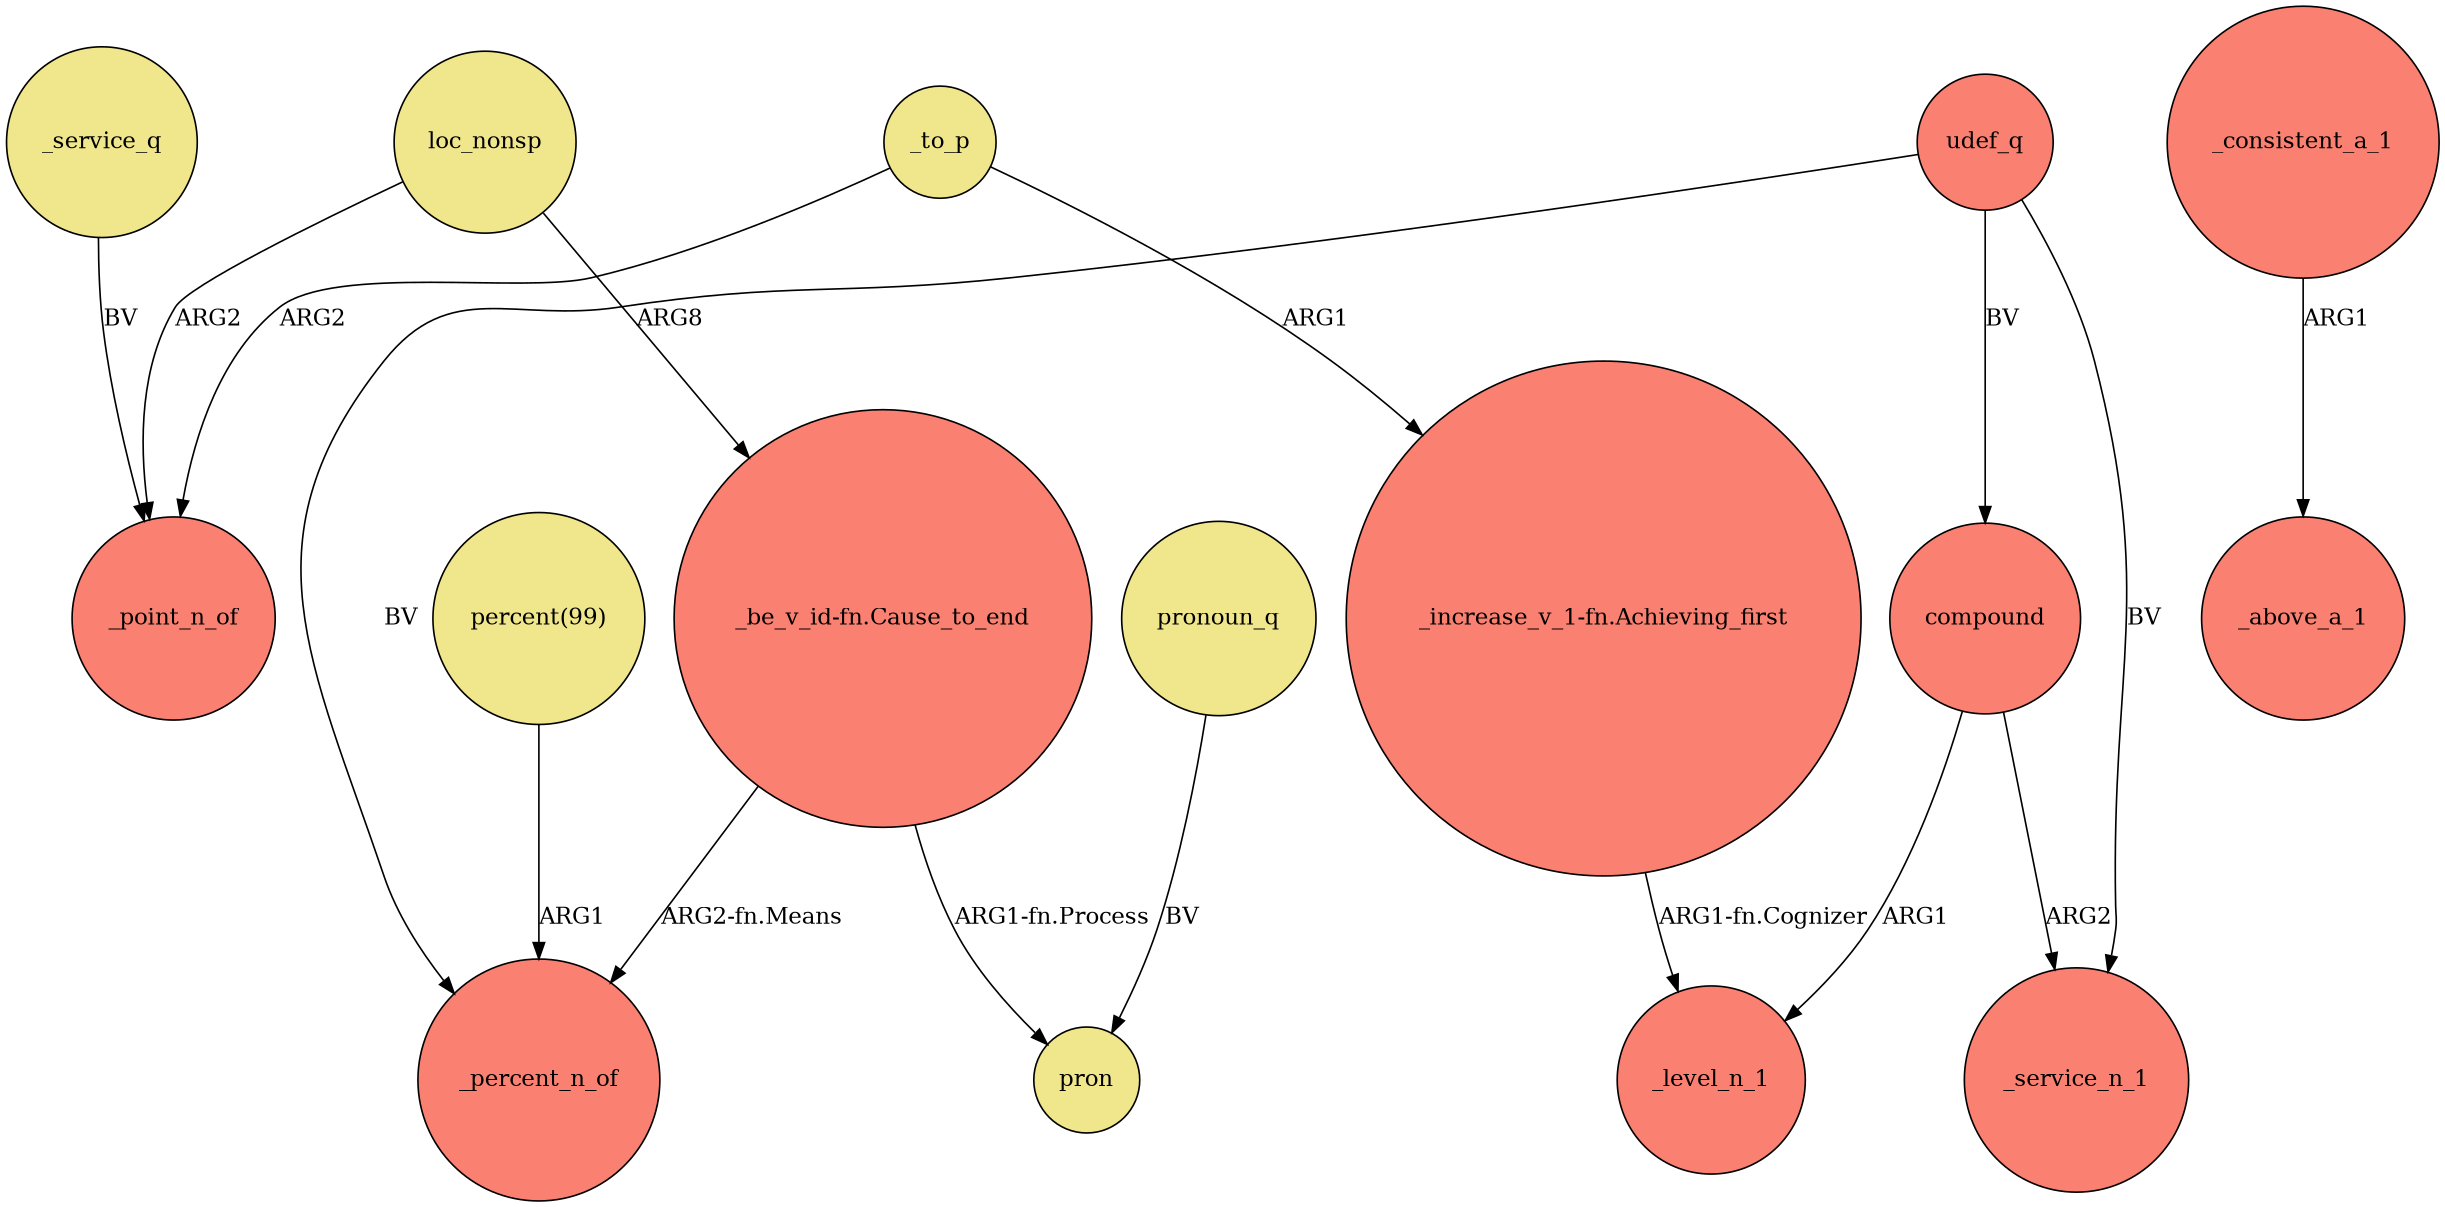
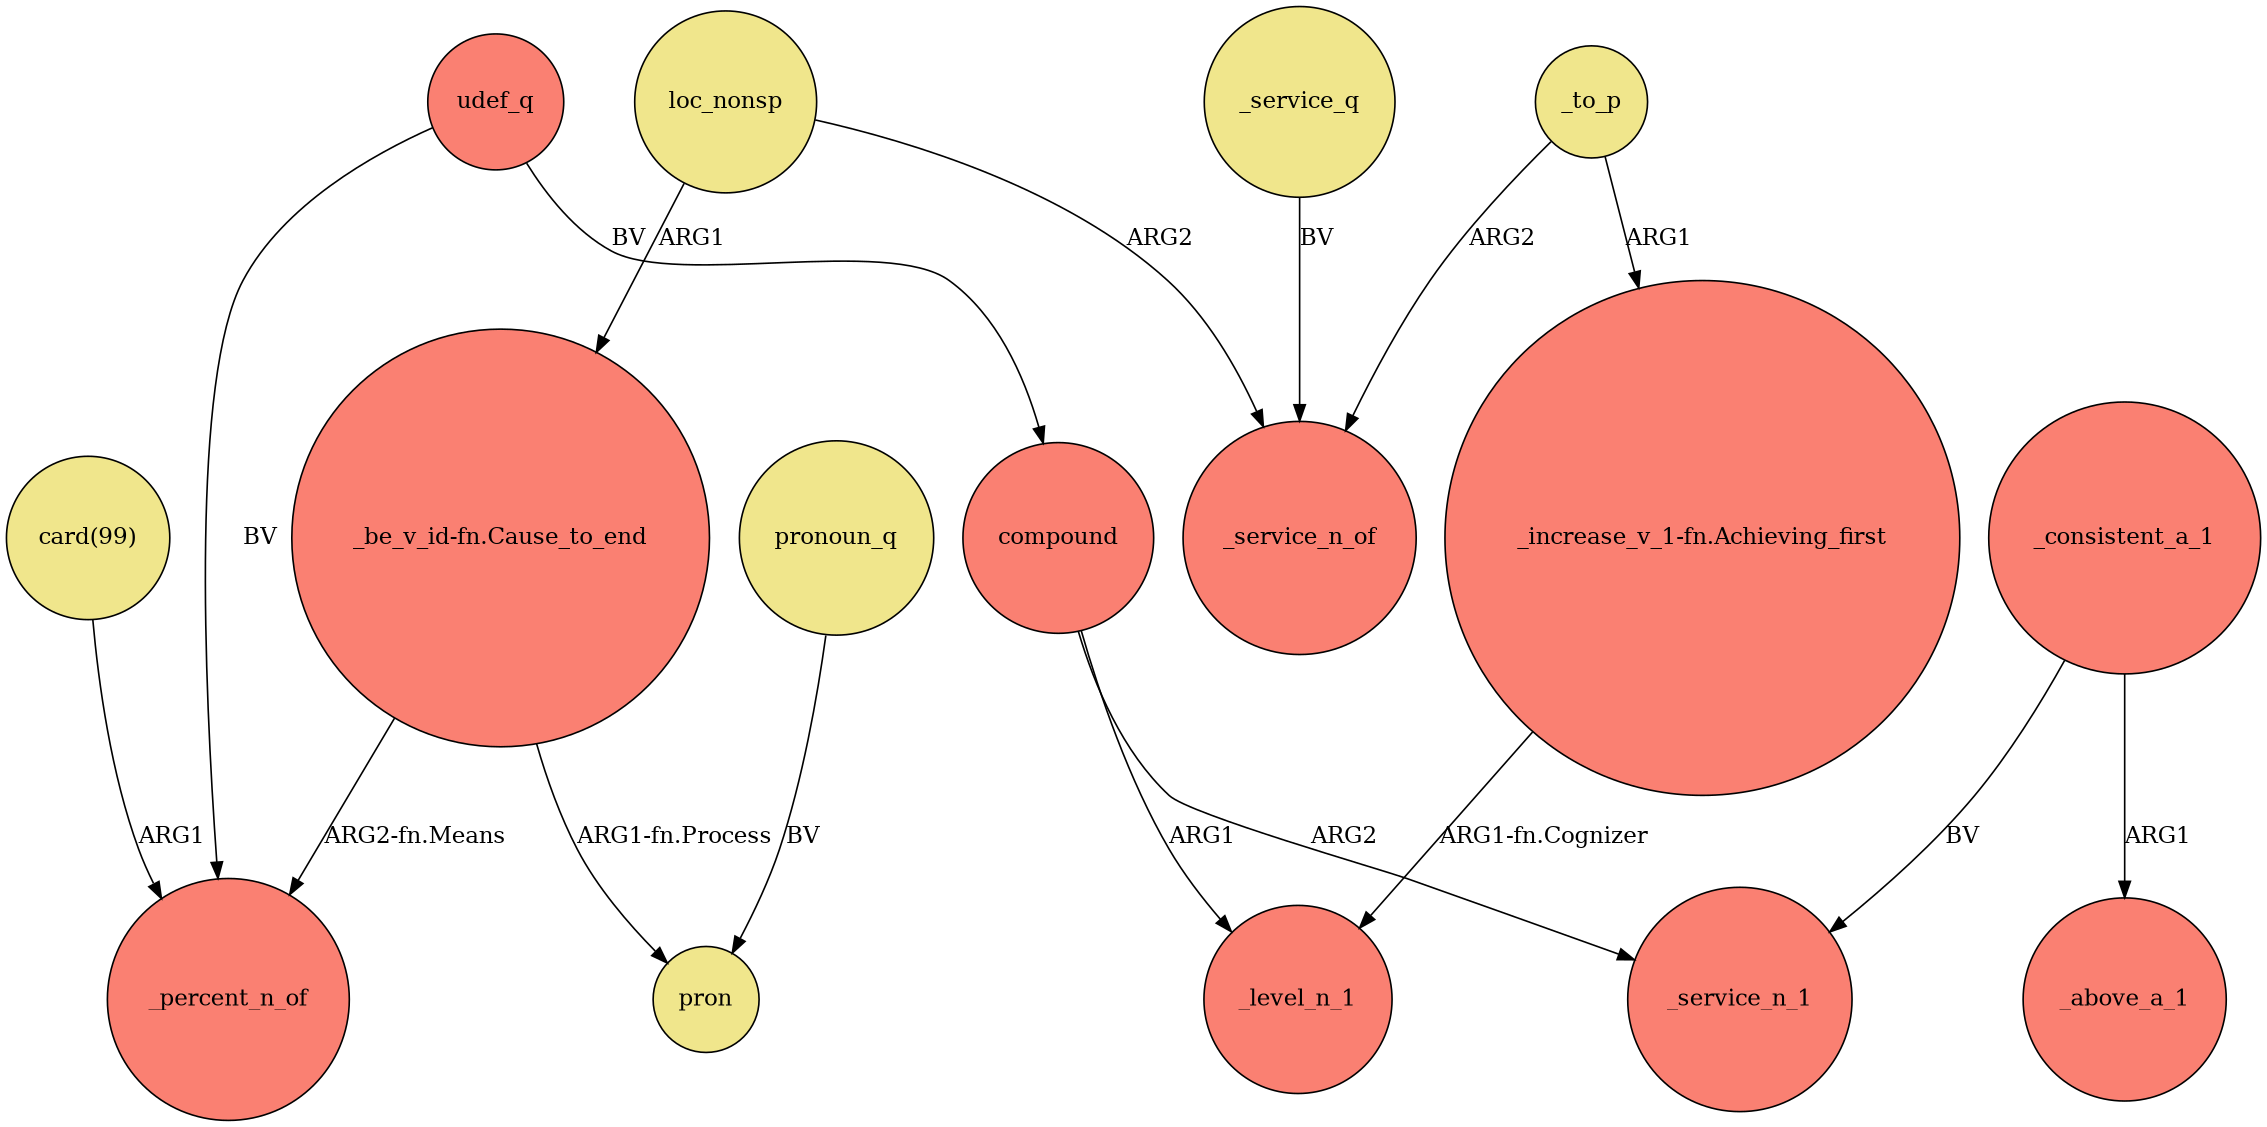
(670, 319) -> (692, 239)
(2126, 568) -> (1968, 803)
(174, 619) -> (1300, 538)
(539, 619) -> (88, 538)
